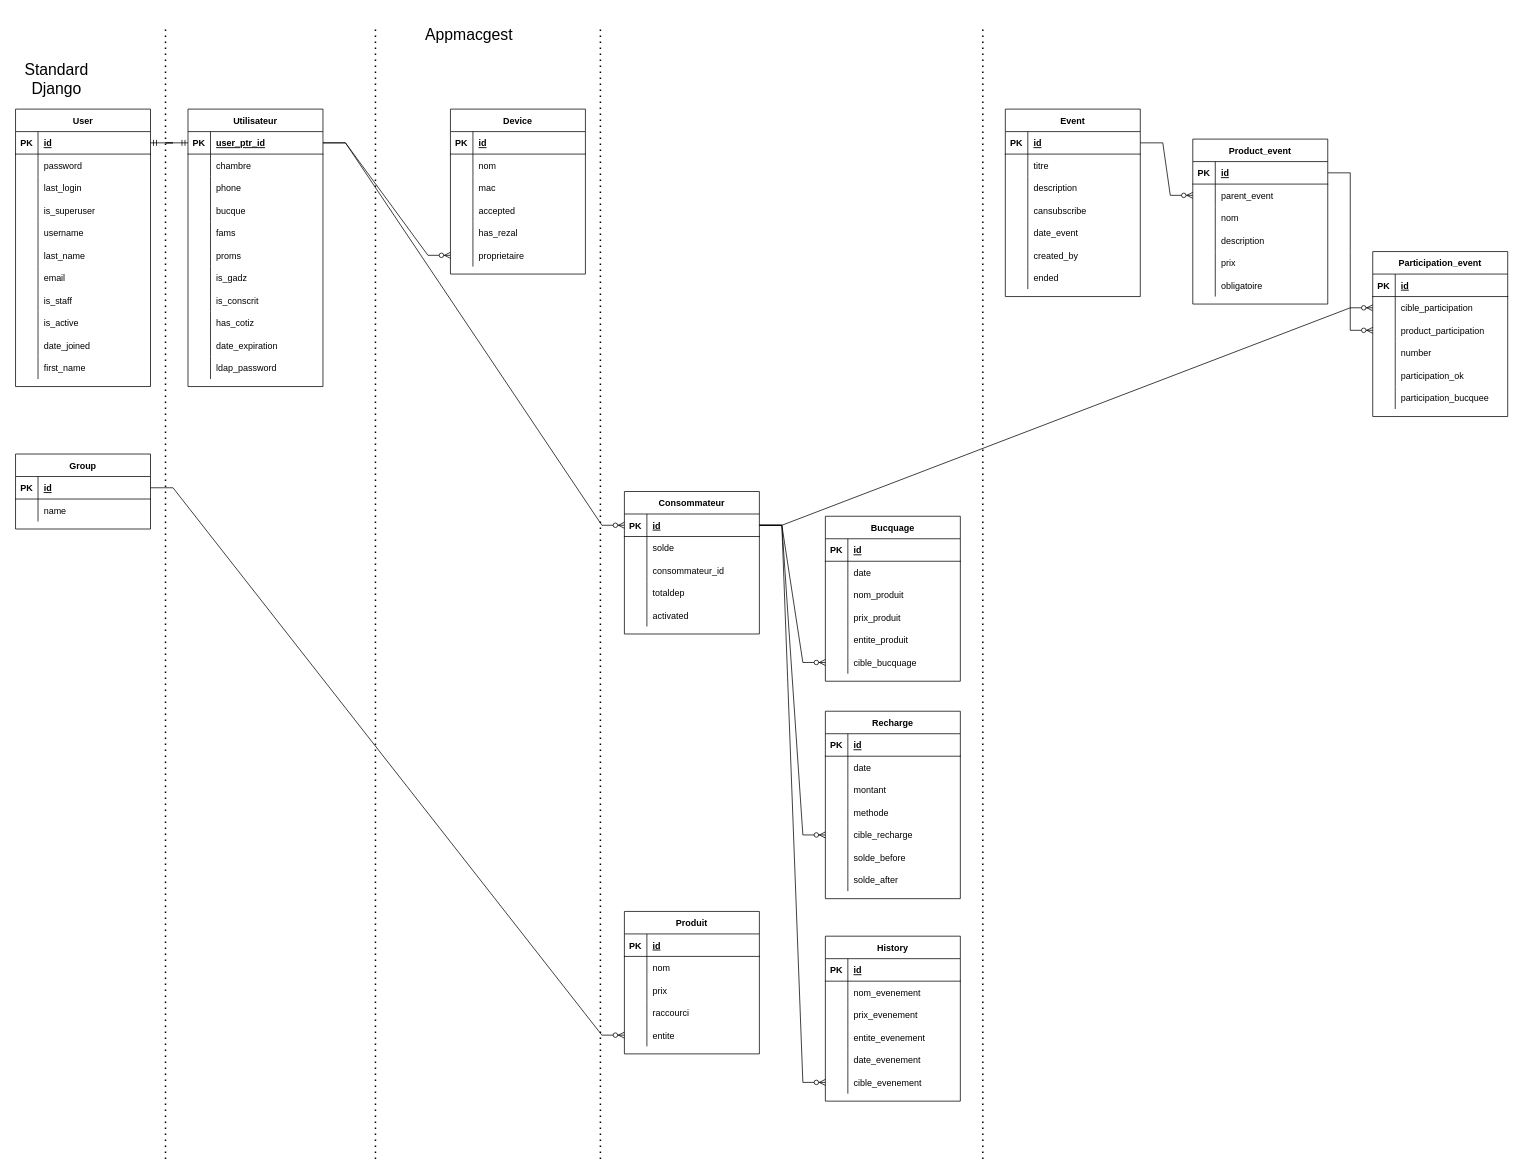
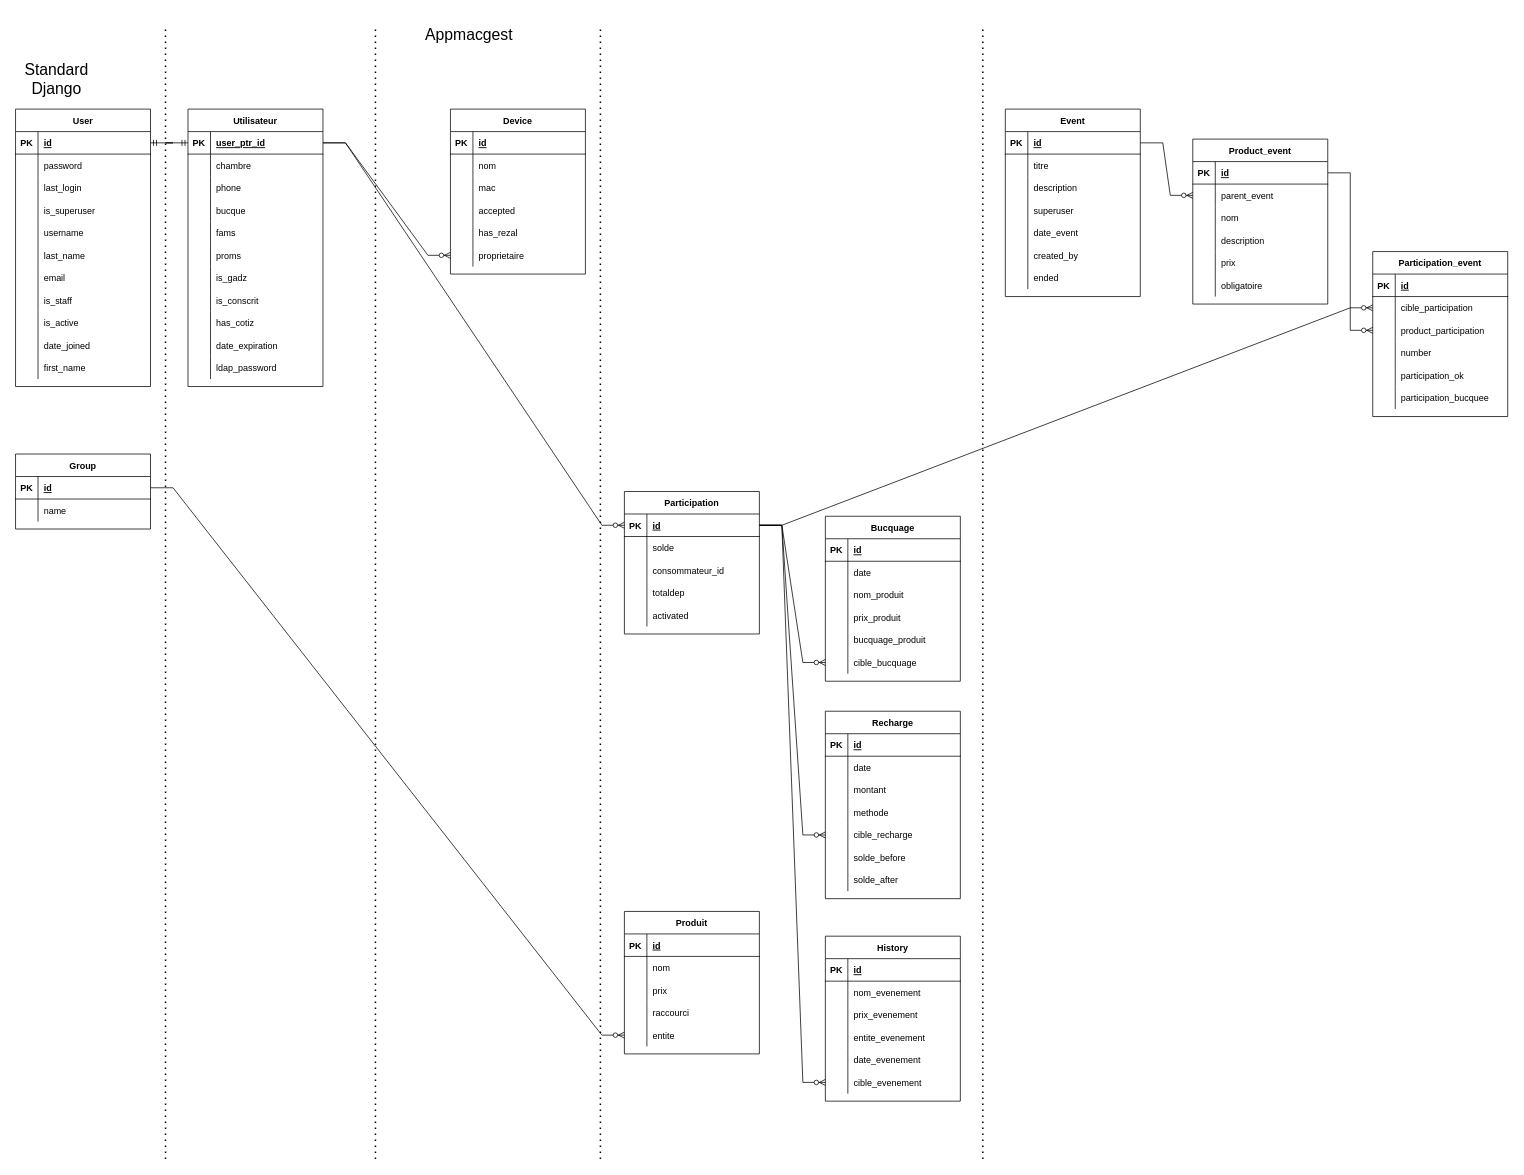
(1063, 211) -> (1056, 211)
(692, 503) -> (692, 503)
(886, 641) -> (893, 641)
